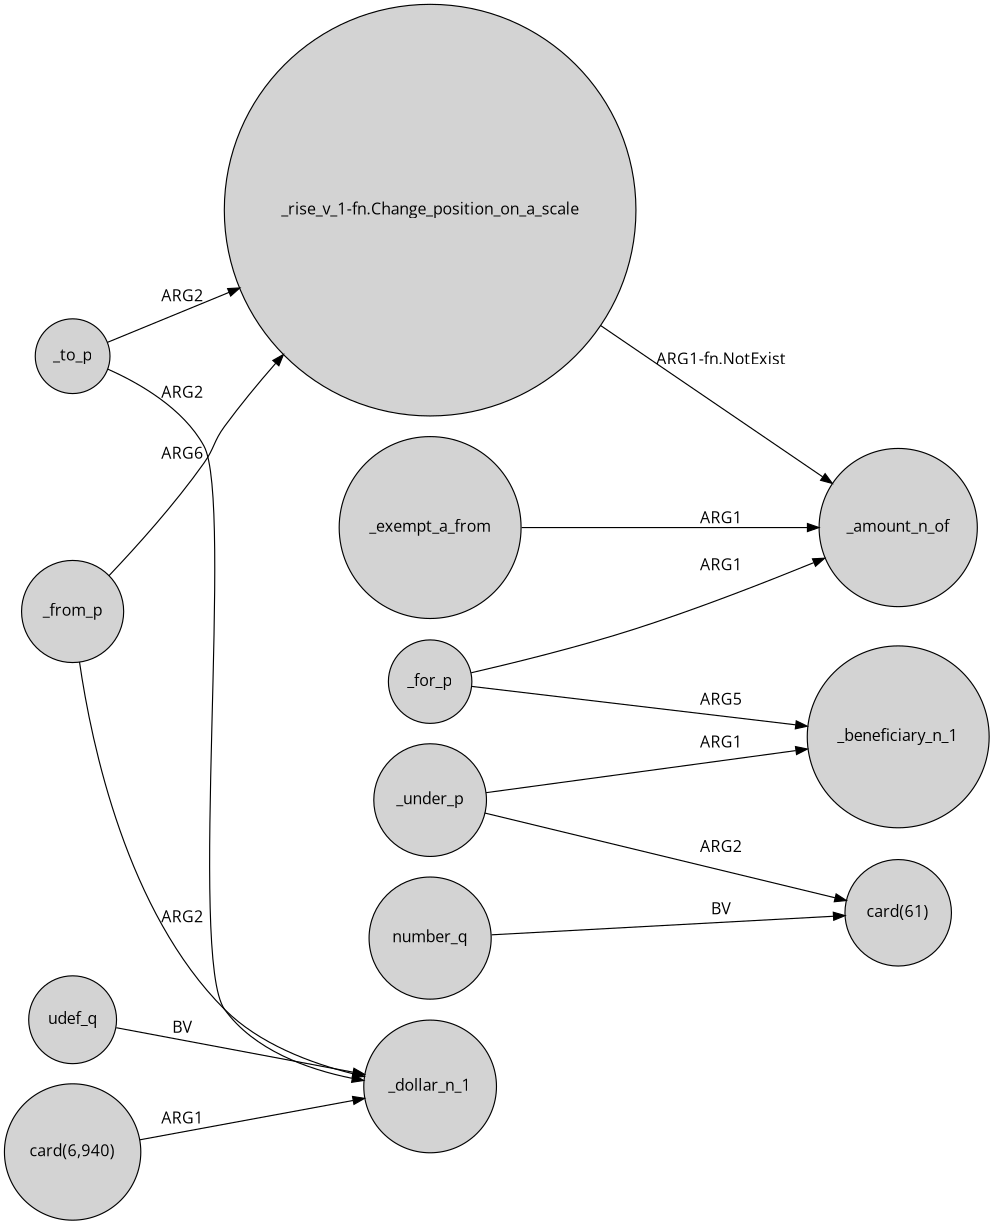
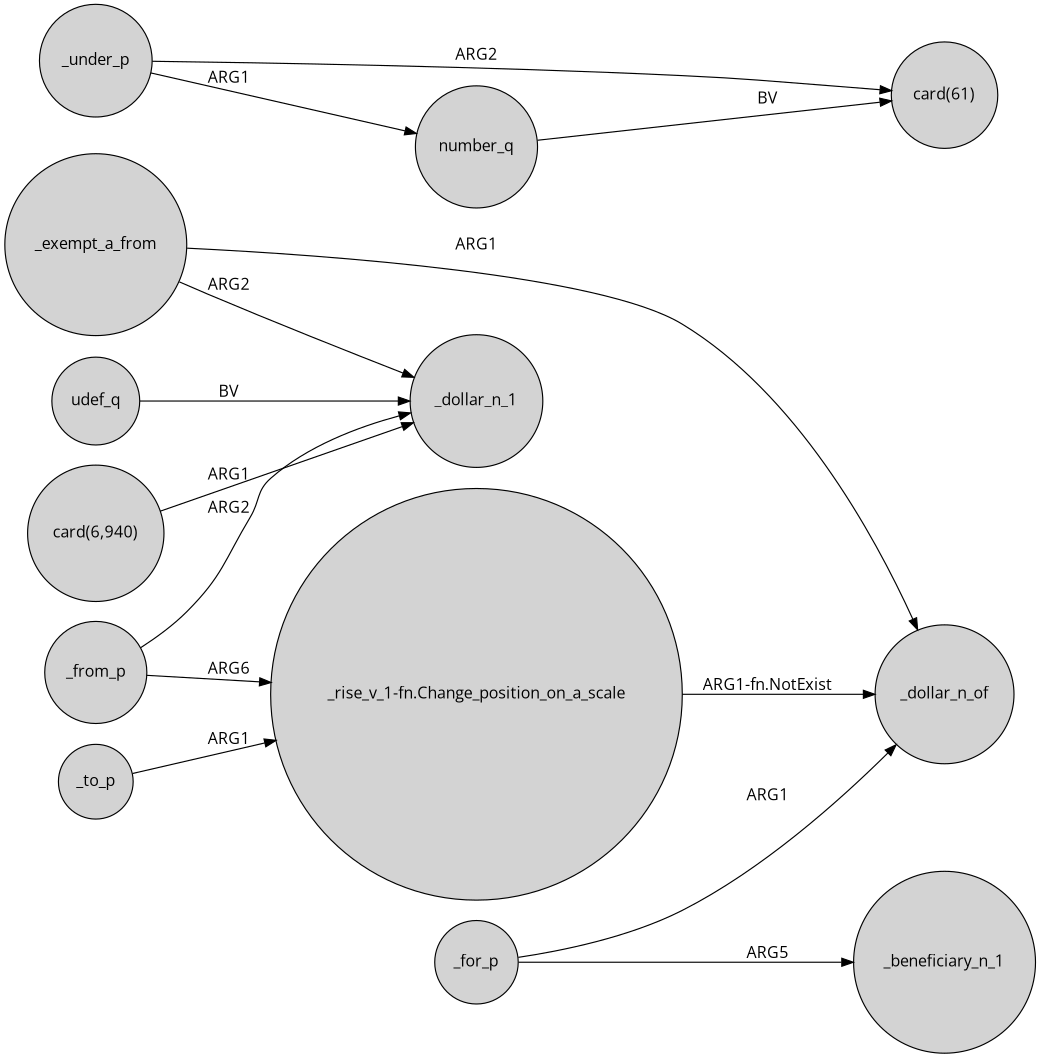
(183, 297) -> (229, 740)
(898, 528) -> (945, 694)
(212, 739) -> (291, 328)
(641, 772) -> (278, 102)
